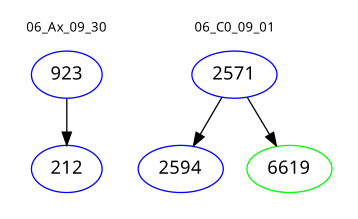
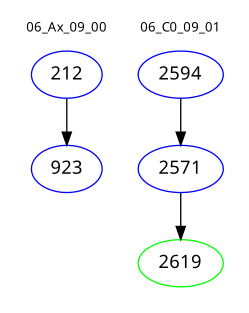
(67, 28) -> (67, 28)
(67, 115) -> (67, 115)
(211, 116) -> (181, 115)
(289, 169) -> (181, 263)
